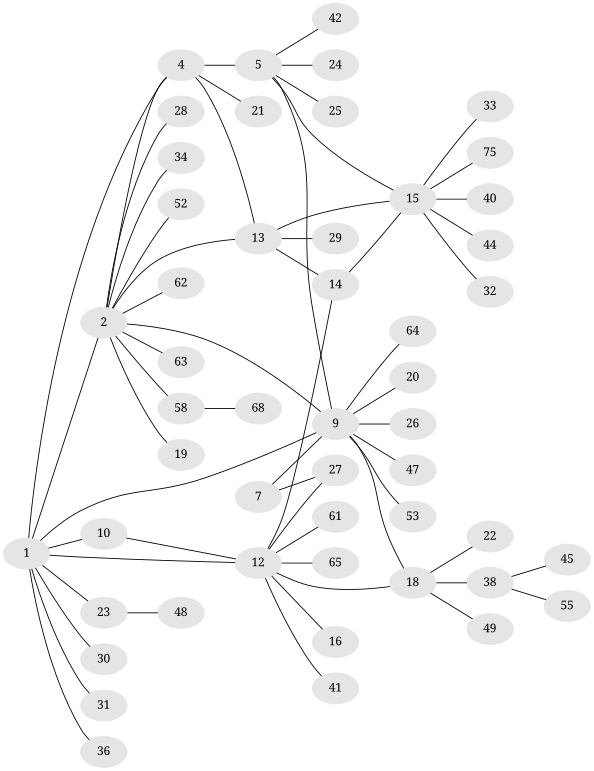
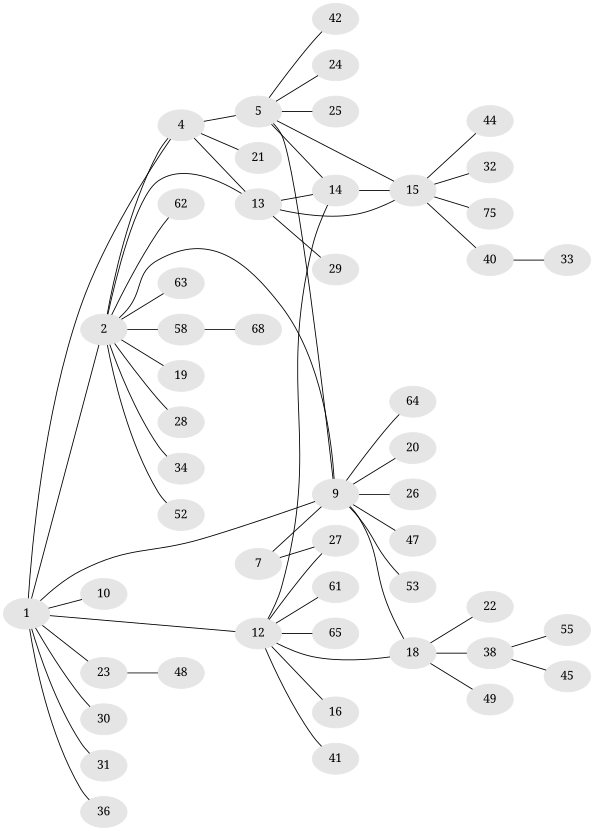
none -> (297, 151)
(449, 151) -> (529, 260)
(181, 548) -> none
